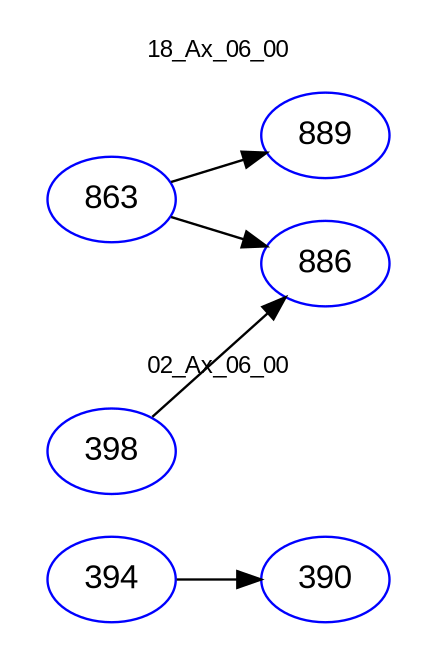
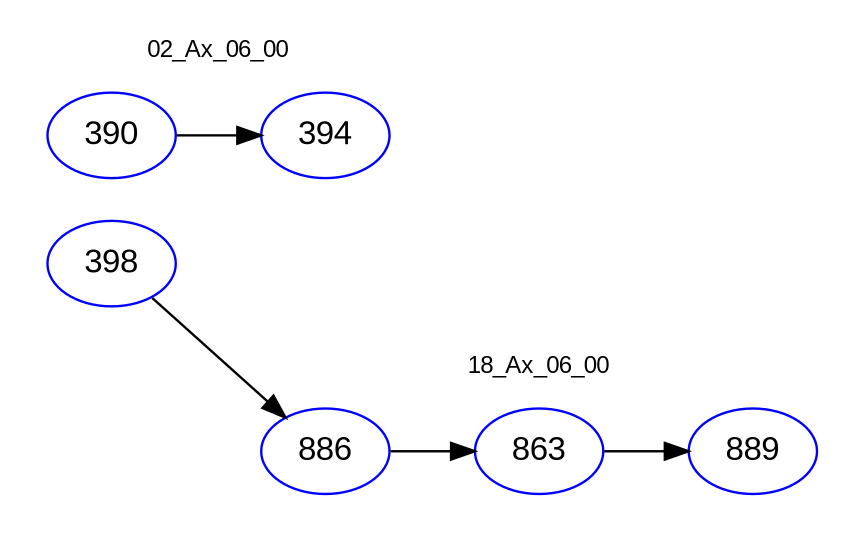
(207, 228) -> (421, 451)
(207, 580) -> (207, 135)
